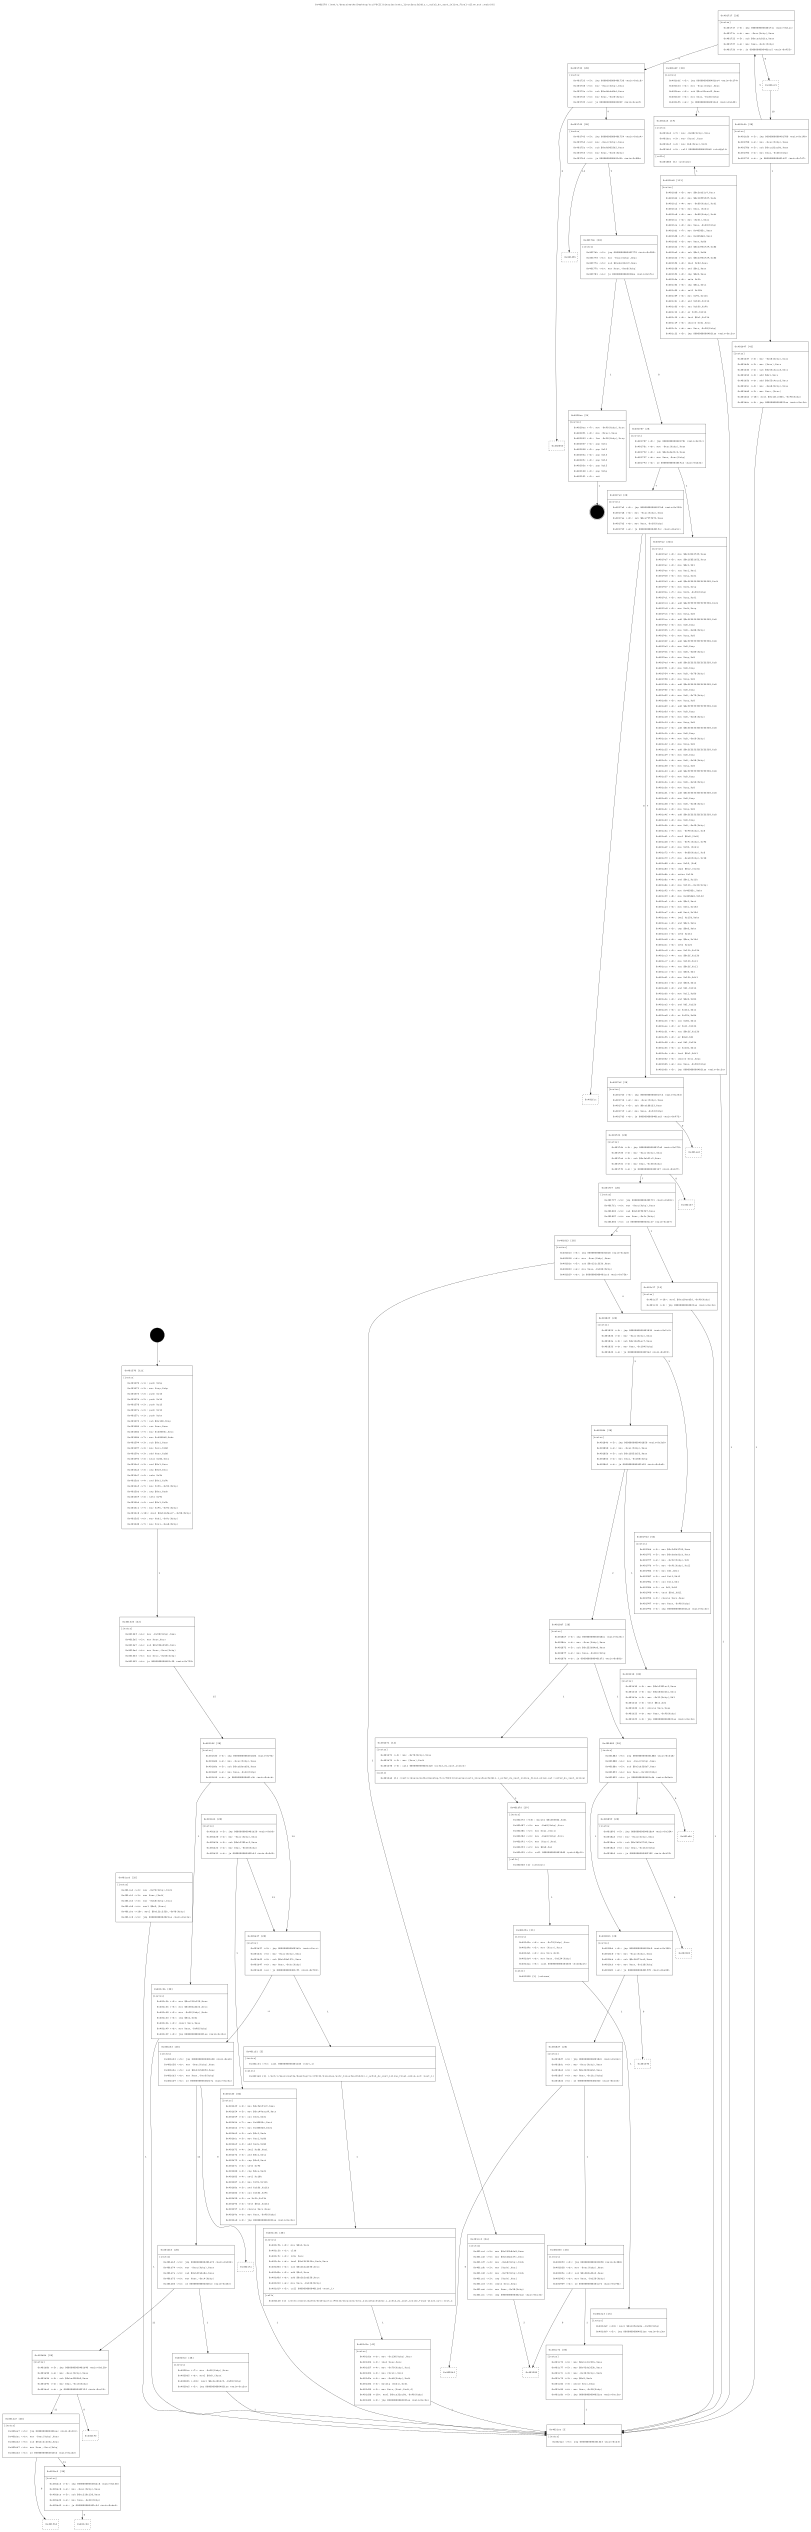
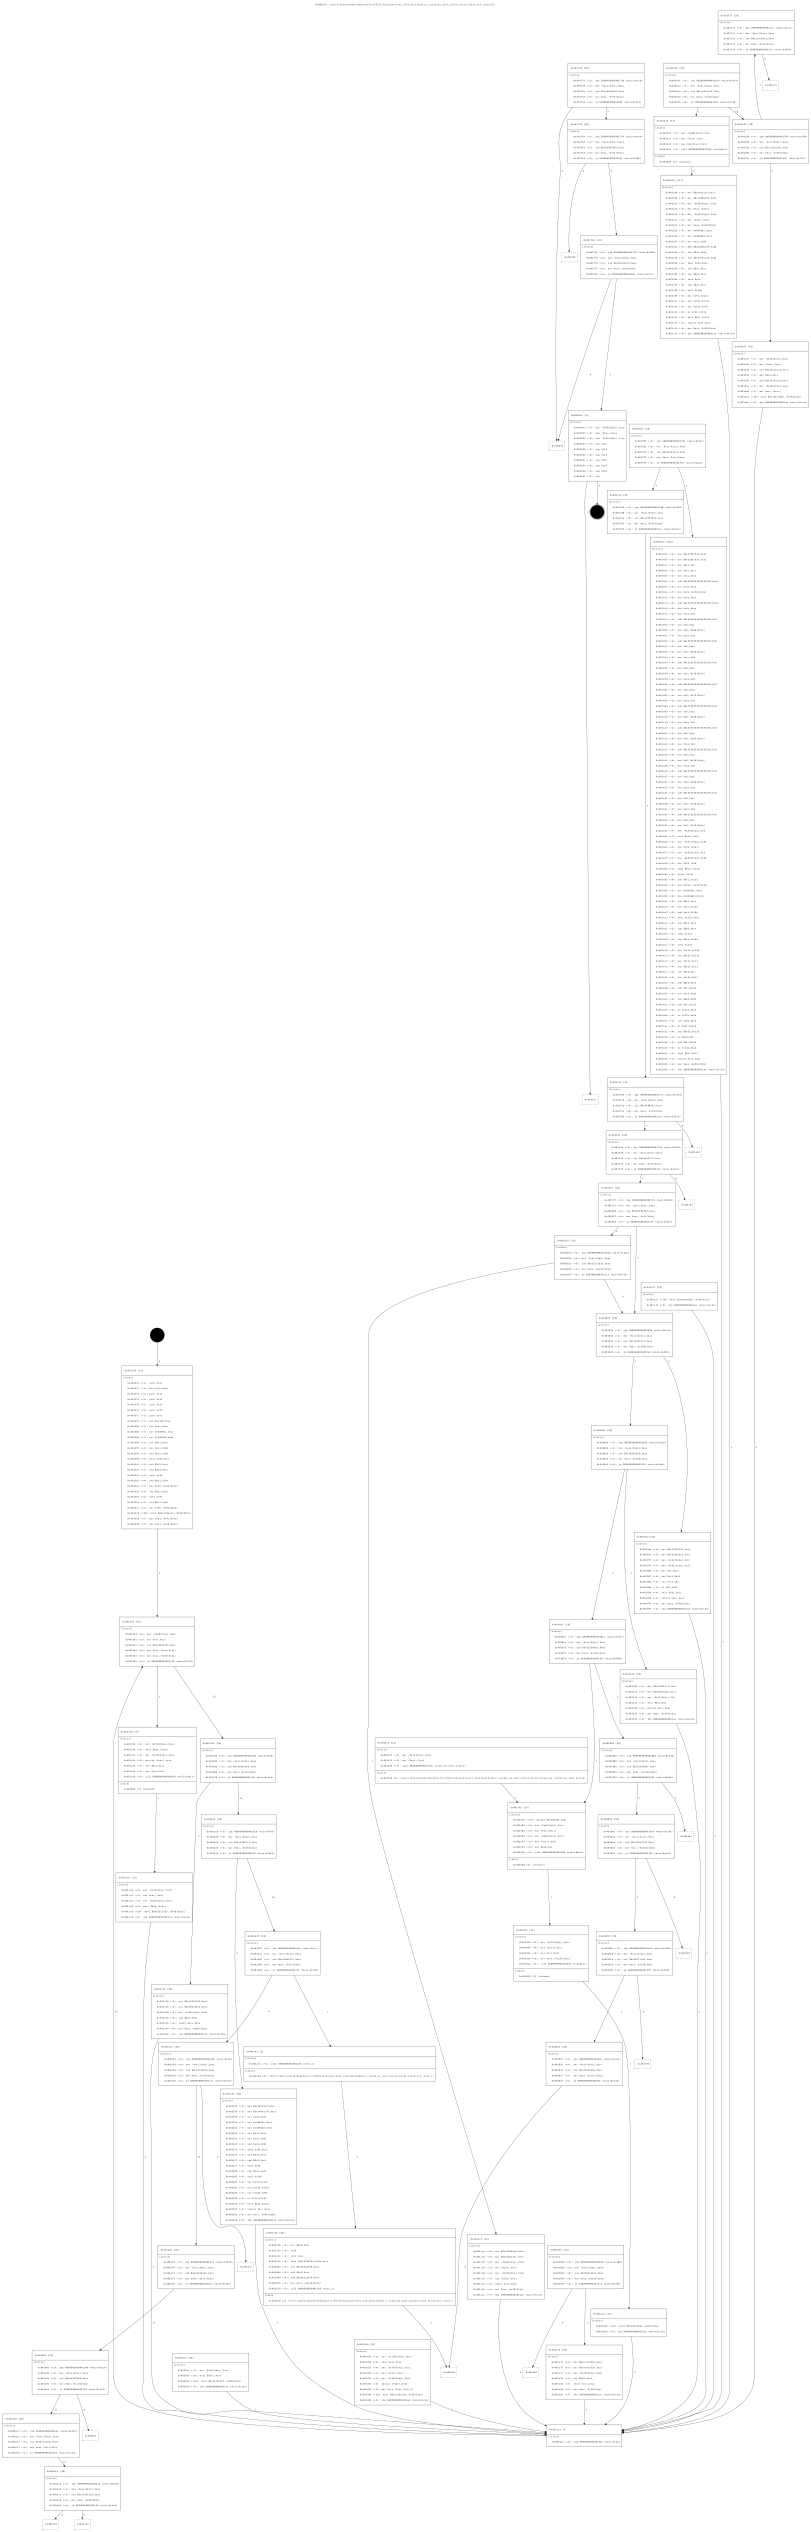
(682, 57) -> none
(770, 104) -> (735, 113)
(583, 171) -> (583, 171)
(695, 172) -> (692, 170)
(643, 351) -> (583, 359)
(613, 813) -> (587, 787)
none -> (645, 1125)
(660, 1254) -> (636, 1269)
(535, 1700) -> (594, 1733)
none -> (157, 1761)
(289, 1853) -> (238, 1798)
(591, 1856) -> (635, 1894)
none -> (705, 2050)
none -> (697, 2097)
(585, 2165) -> none
none -> (113, 2245)
(203, 2320) -> none
(377, 2322) -> (428, 2334)
(522, 2333) -> (504, 2371)
none -> (631, 2384)
(35, 2489) -> (59, 2514)
